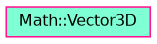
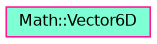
(78, 22) -> (78, 22)
